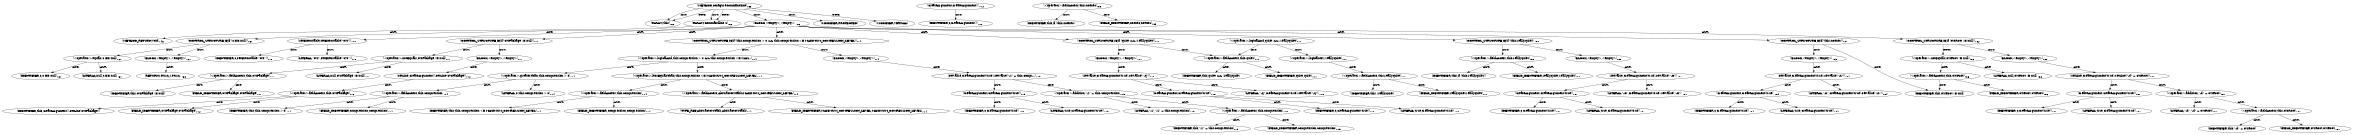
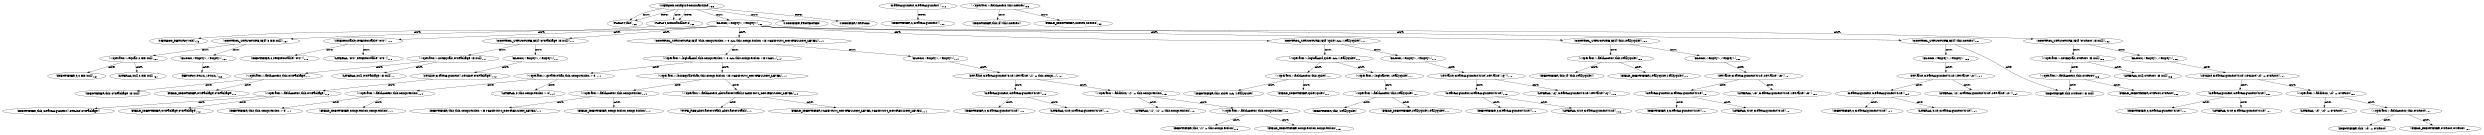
(959, 15) -> (922, 15)
(1175, 50) -> (1325, 49)
(1947, 50) -> (2077, 50)
